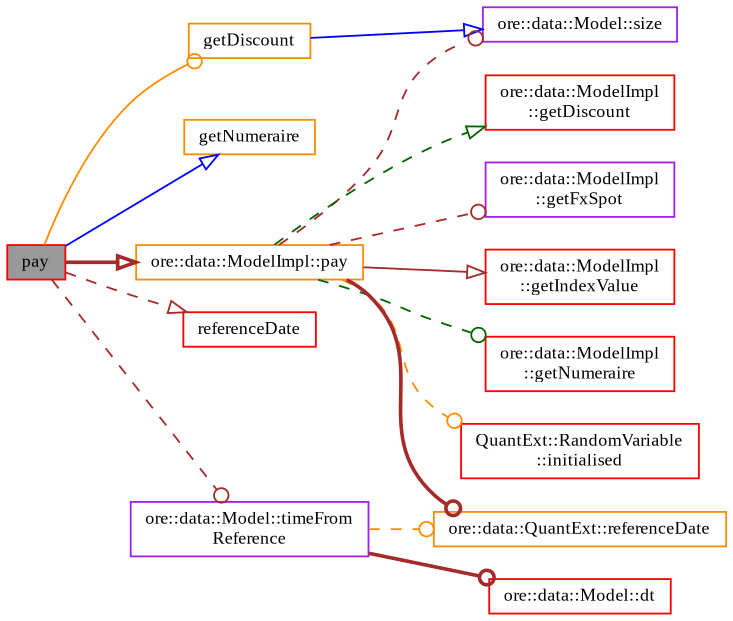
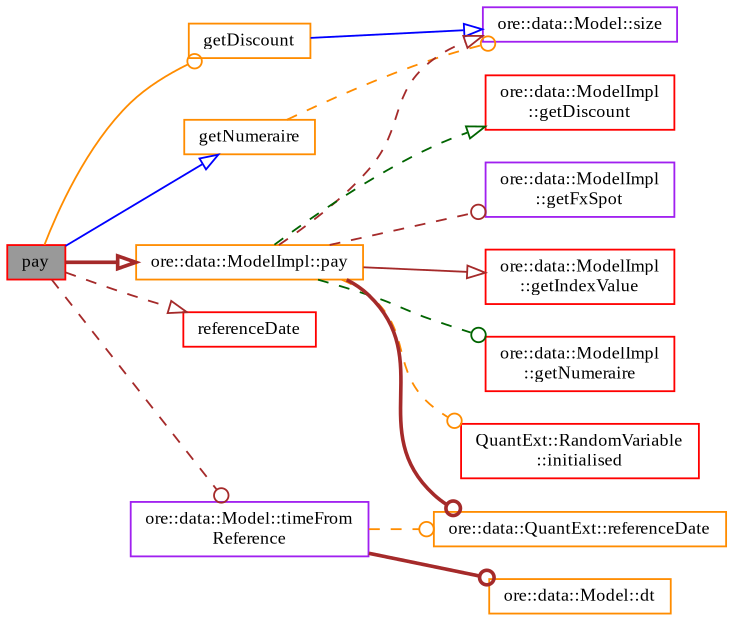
none -> (382, 78)
(382, 150) -> (382, 150)
(580, 596) -> (580, 596)
